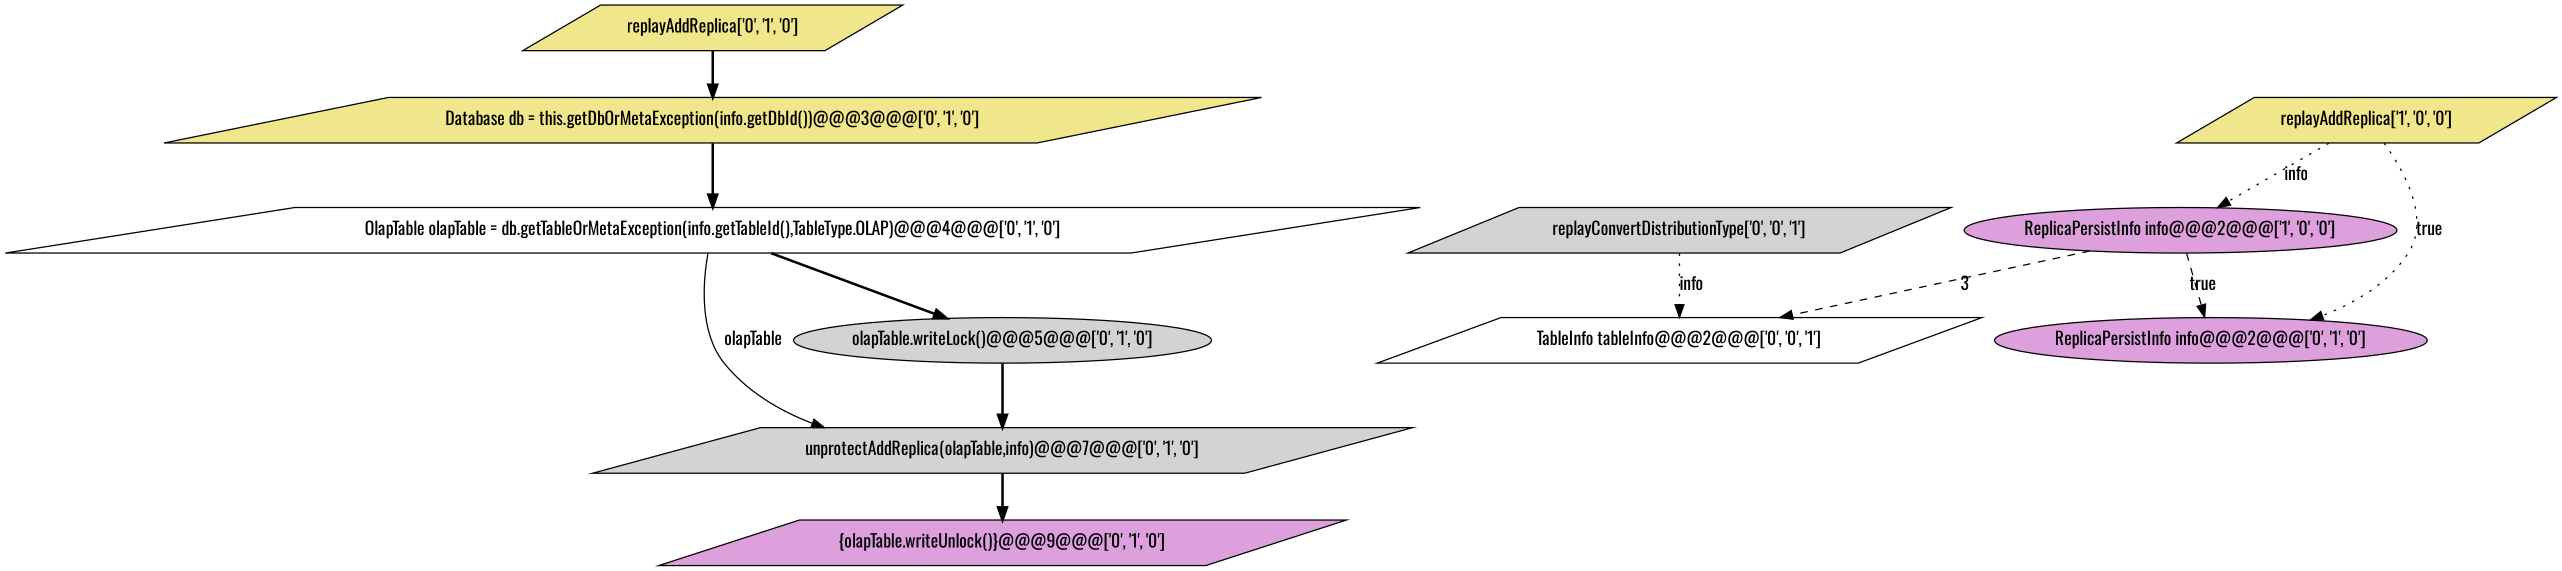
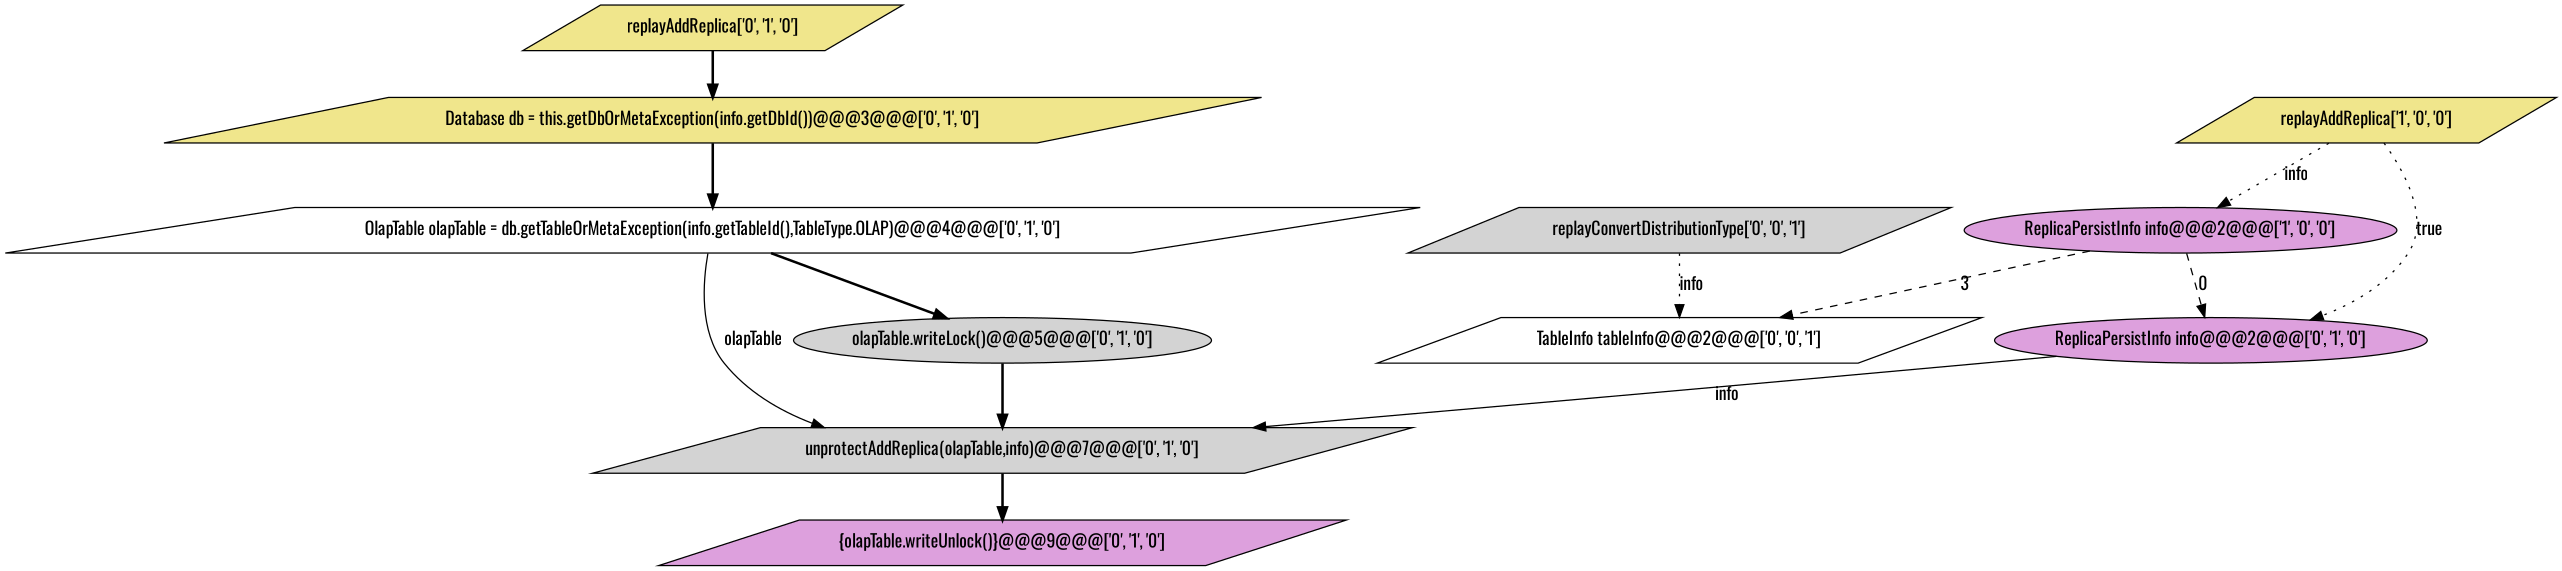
(2203, 285) -> (2203, 285)
none -> (1661, 392)
